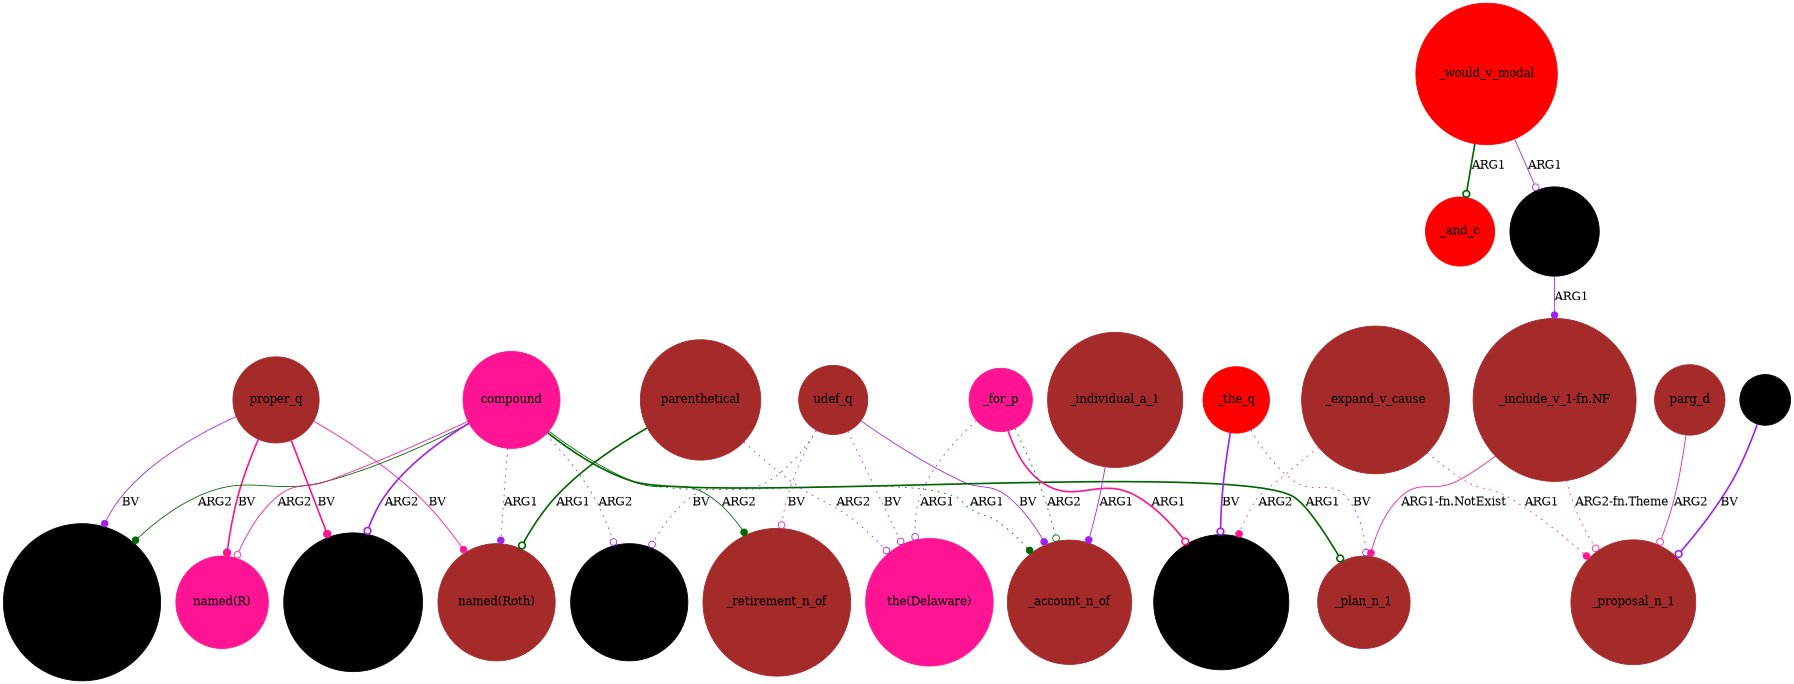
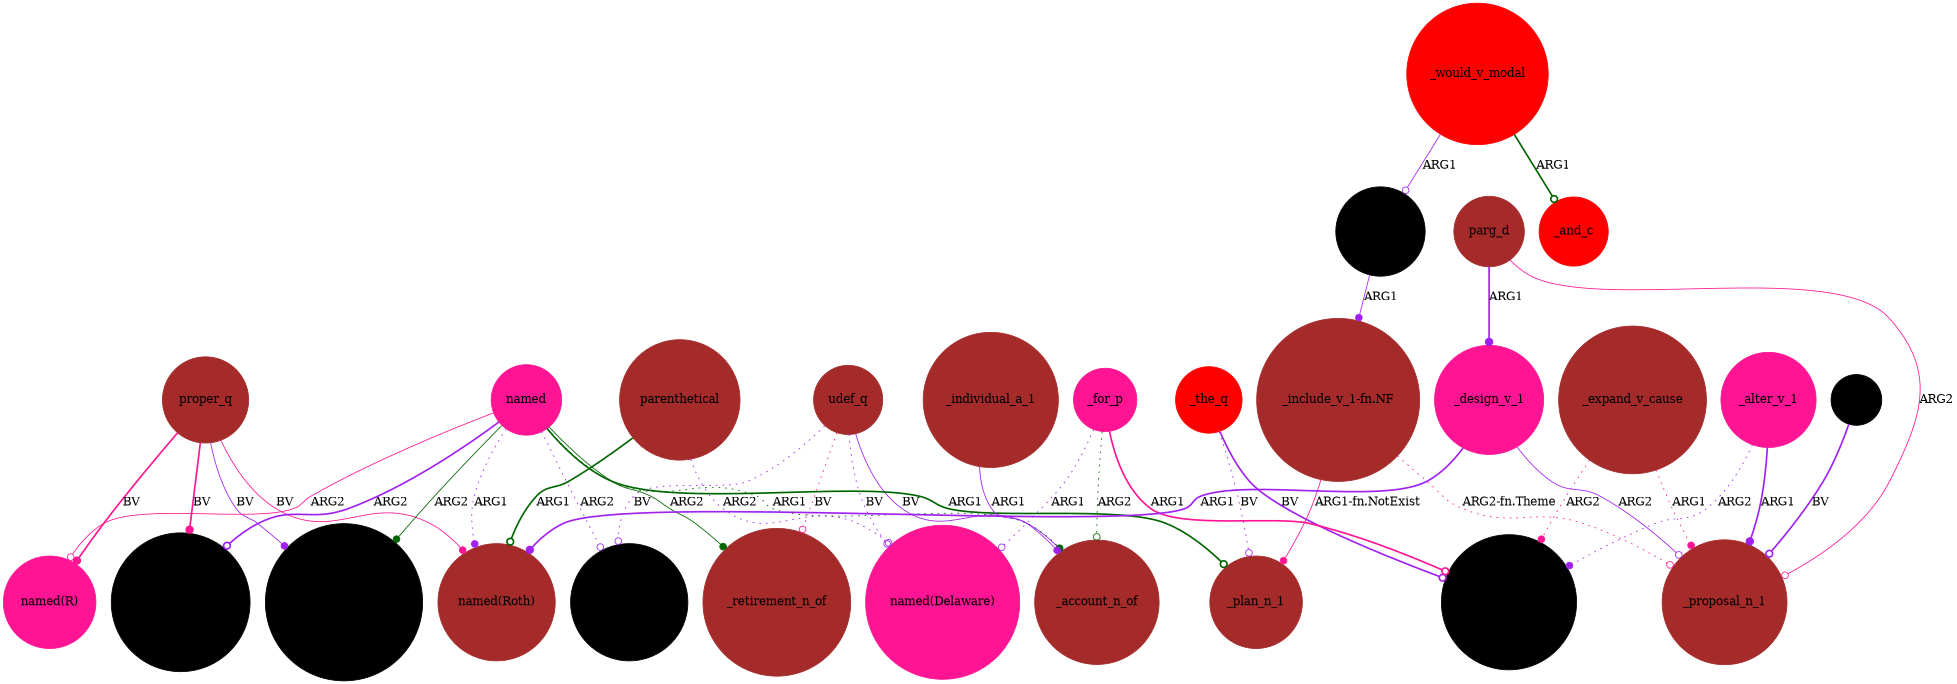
(512, 400) -> (526, 400)
none -> (1489, 400)
none -> (1769, 400)
(929, 602) -> (943, 602)
